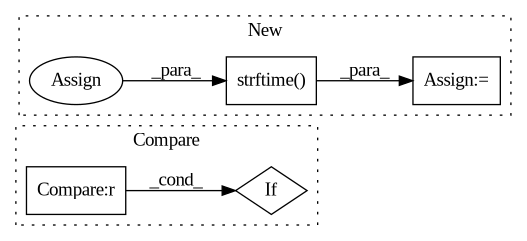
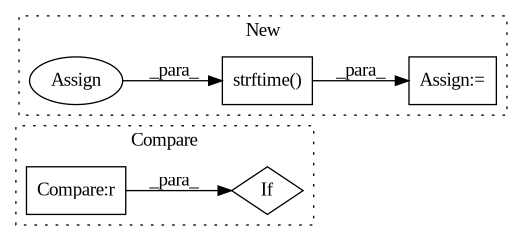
(176, 181) -> (174, 181)
